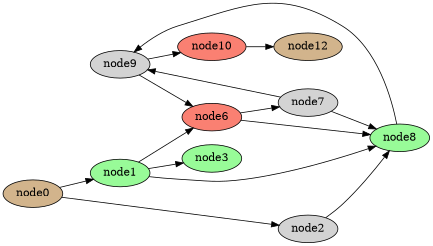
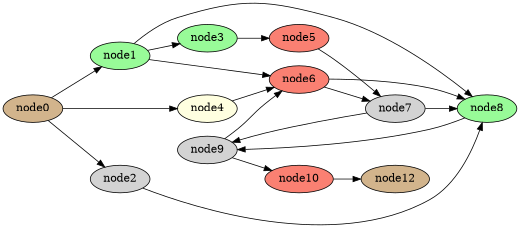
none -> (299, 38)
none -> (207, 109)
